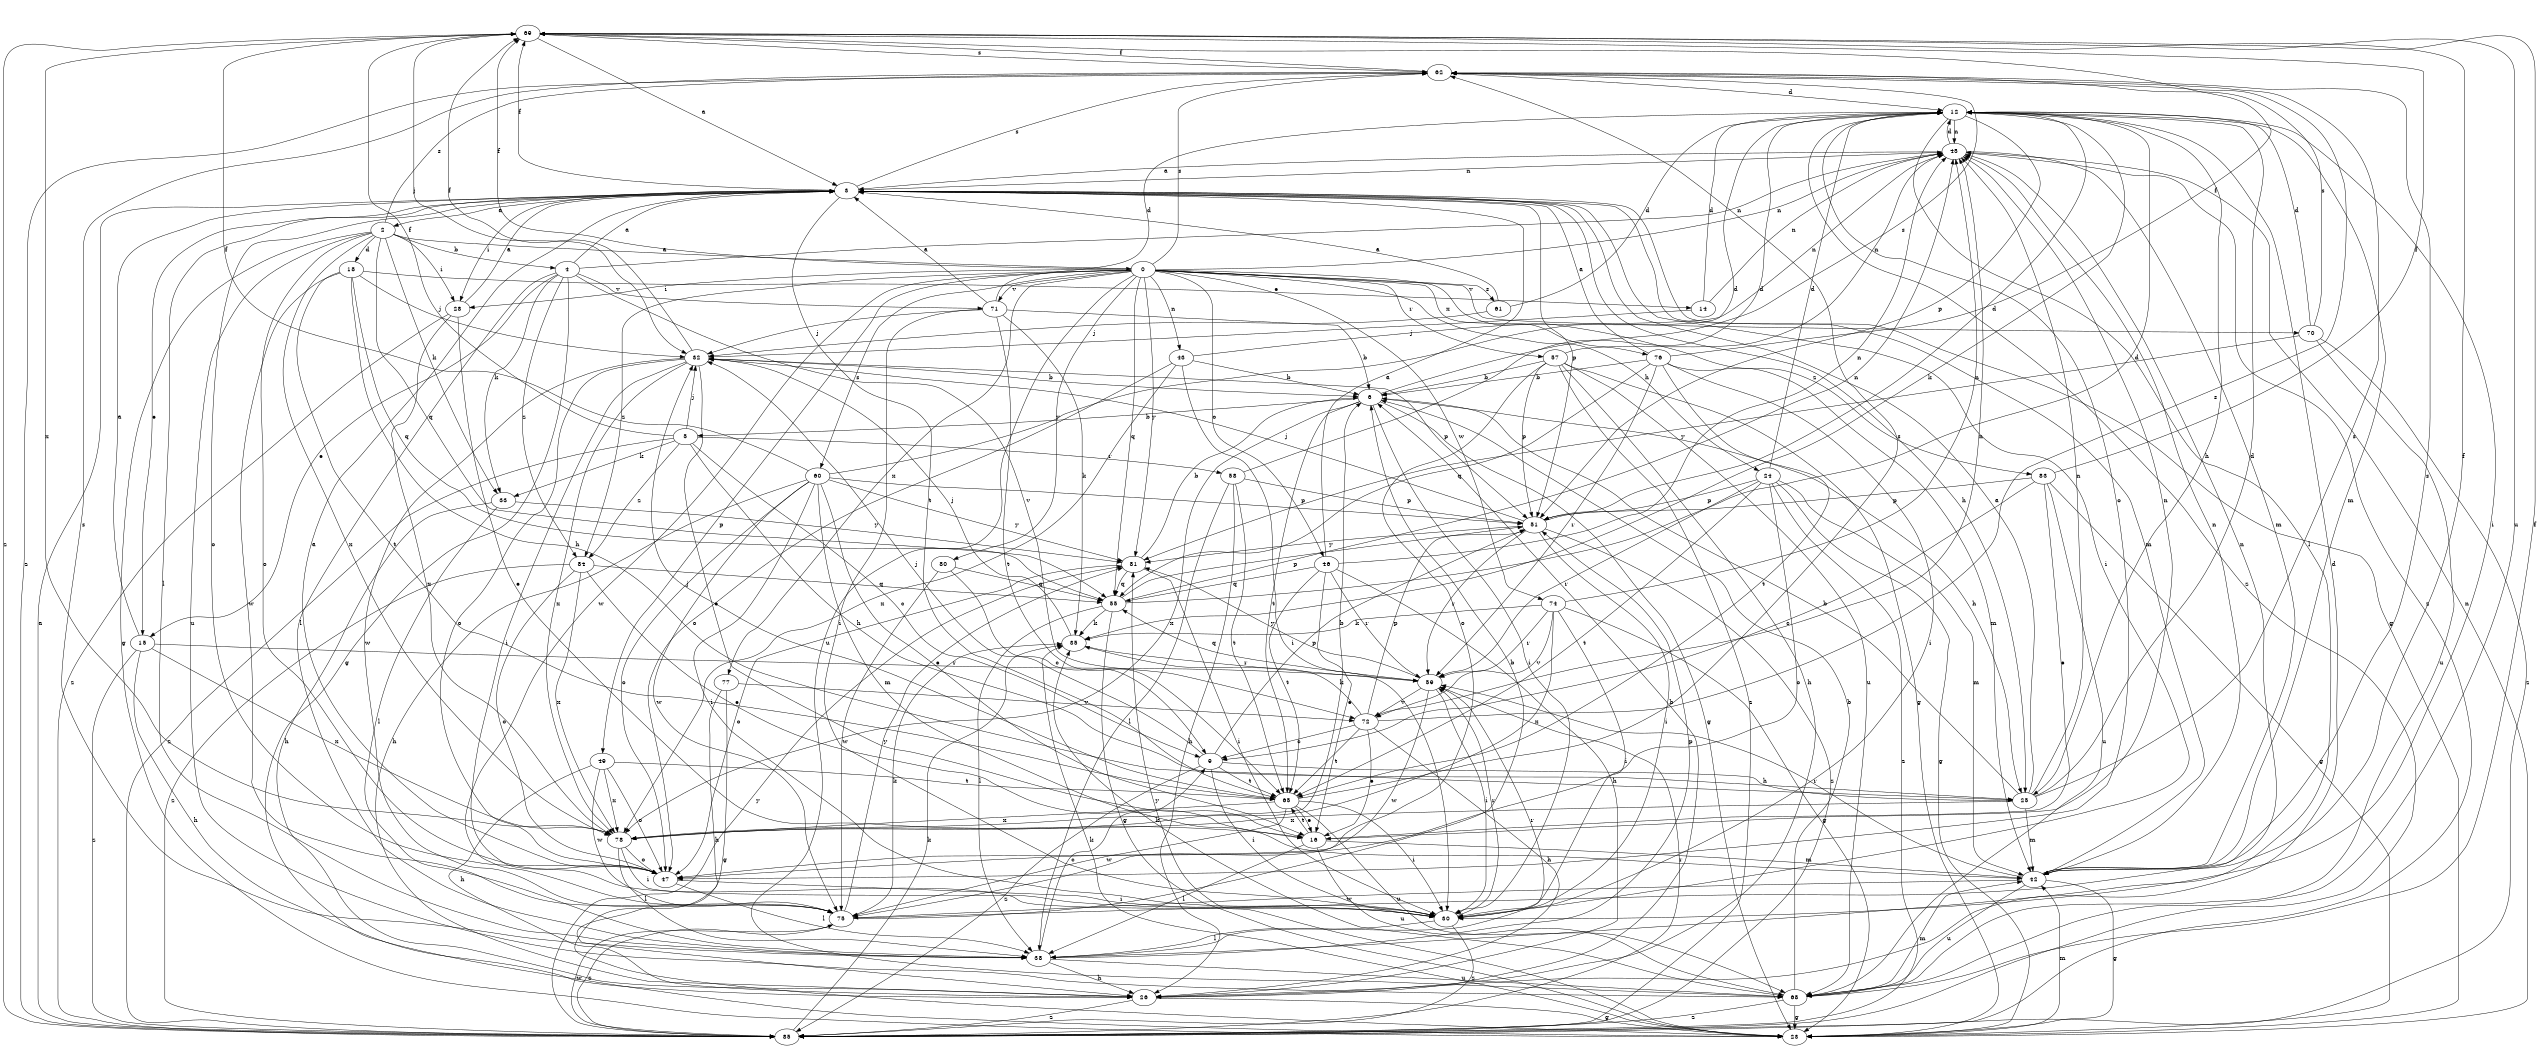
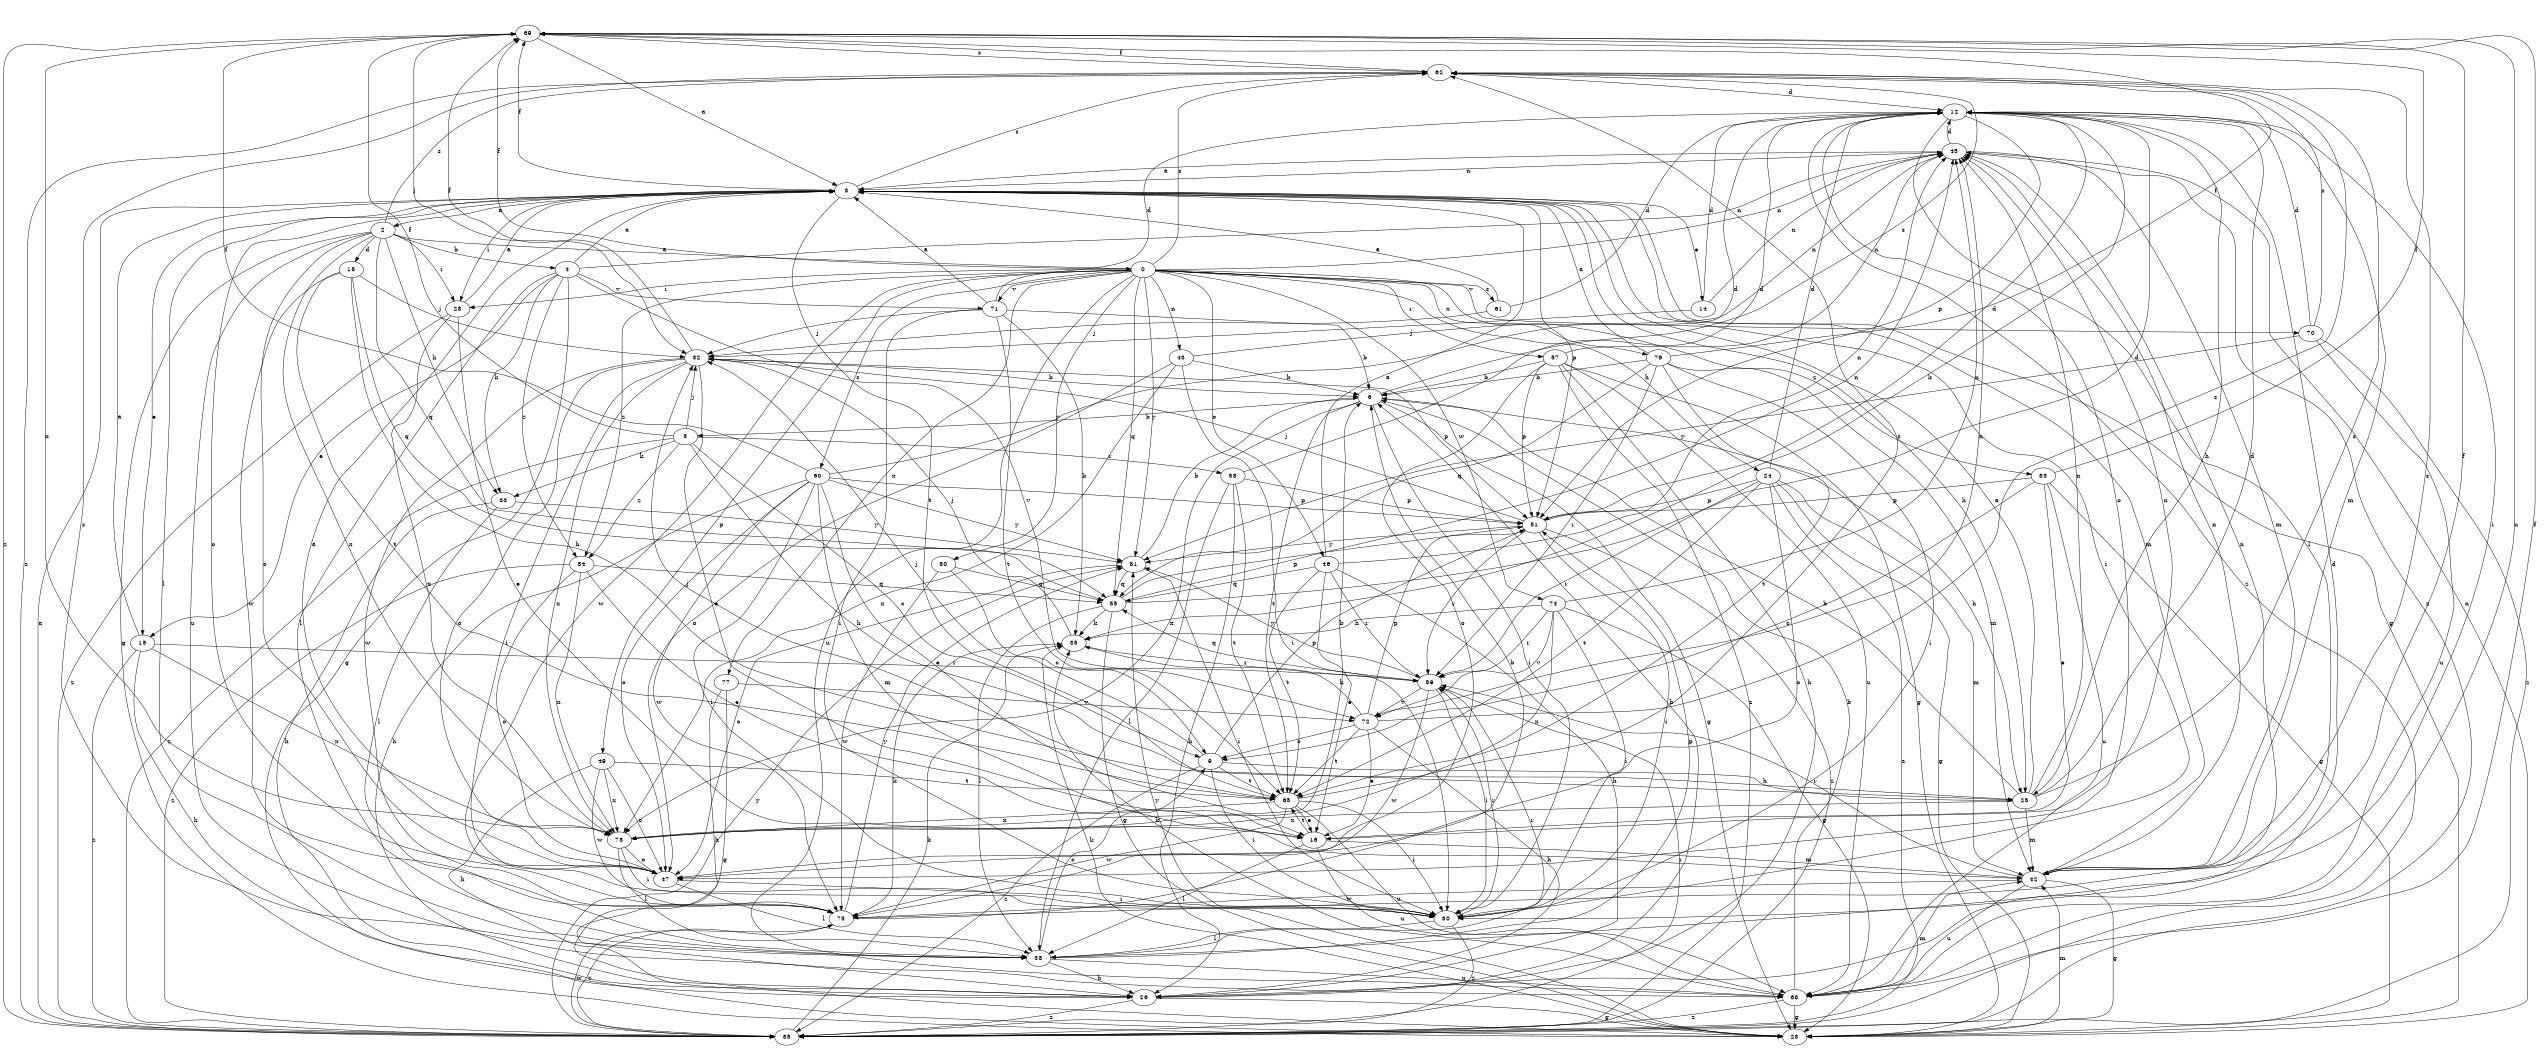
(1954, 129) -> none
(1058, 287) -> (1313, 195)
(1357, 623) -> (1357, 623)
